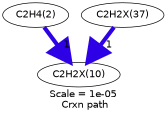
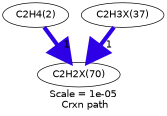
(123, 15) -> (123, 15)
(79, 75) -> (79, 75)
